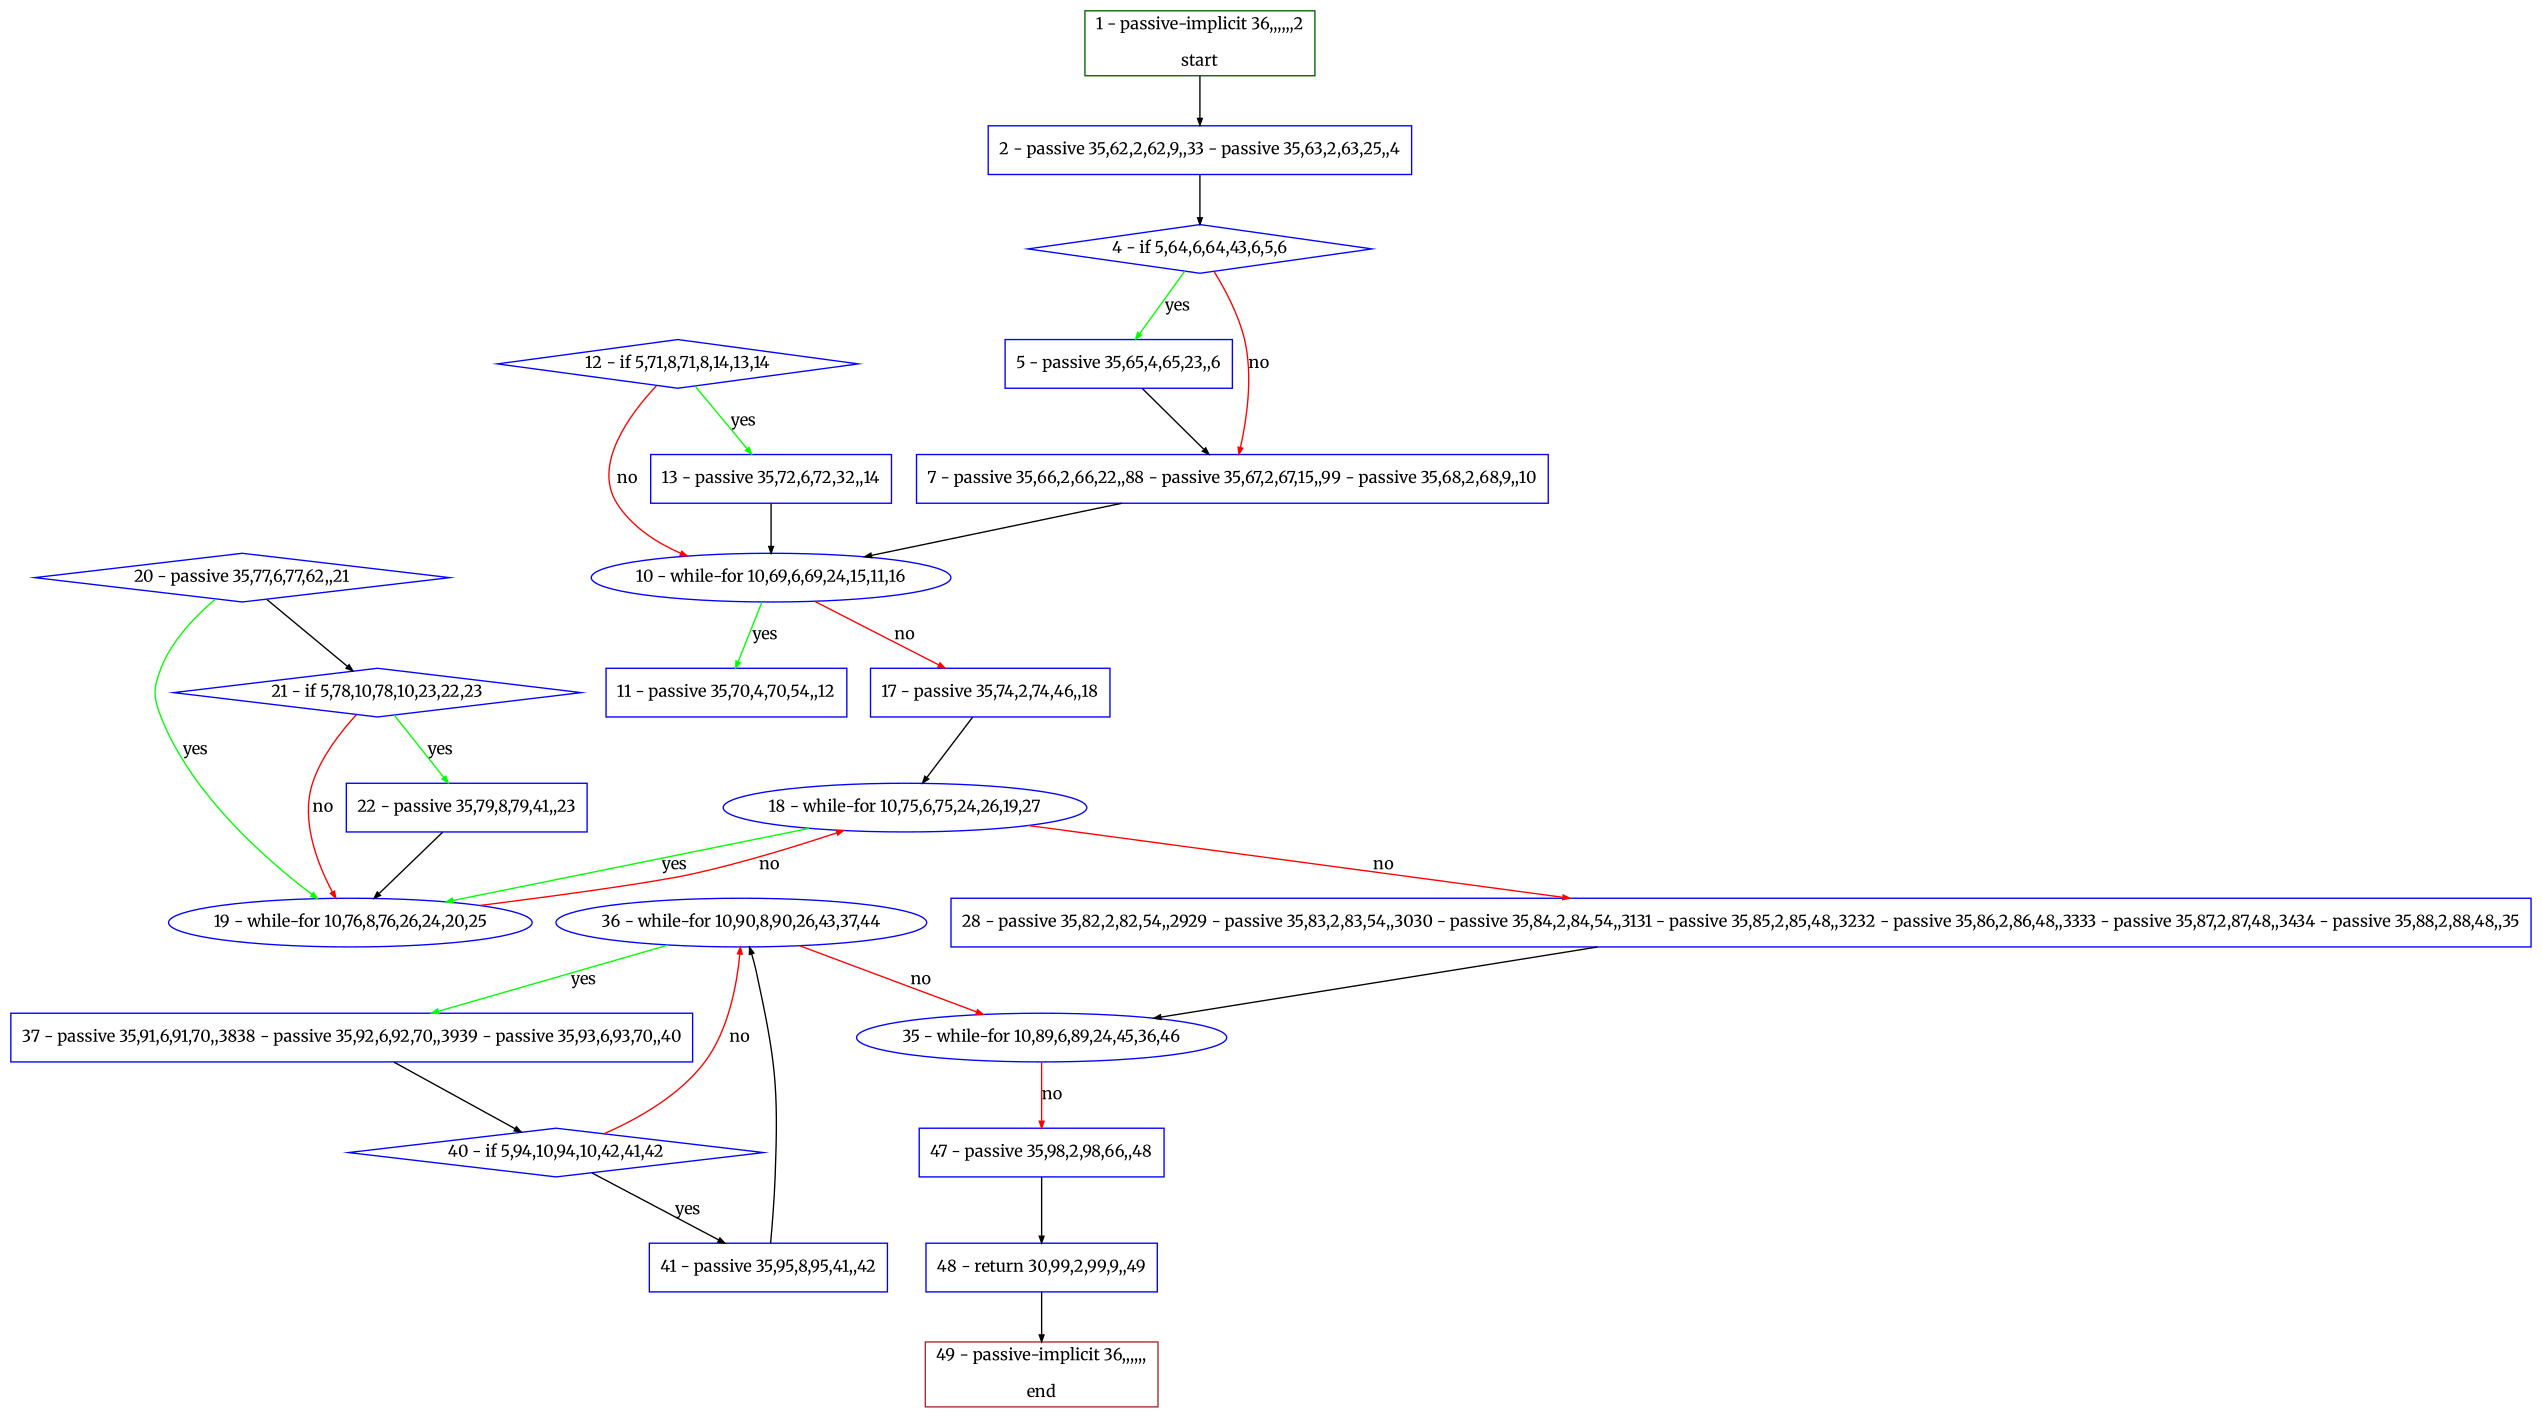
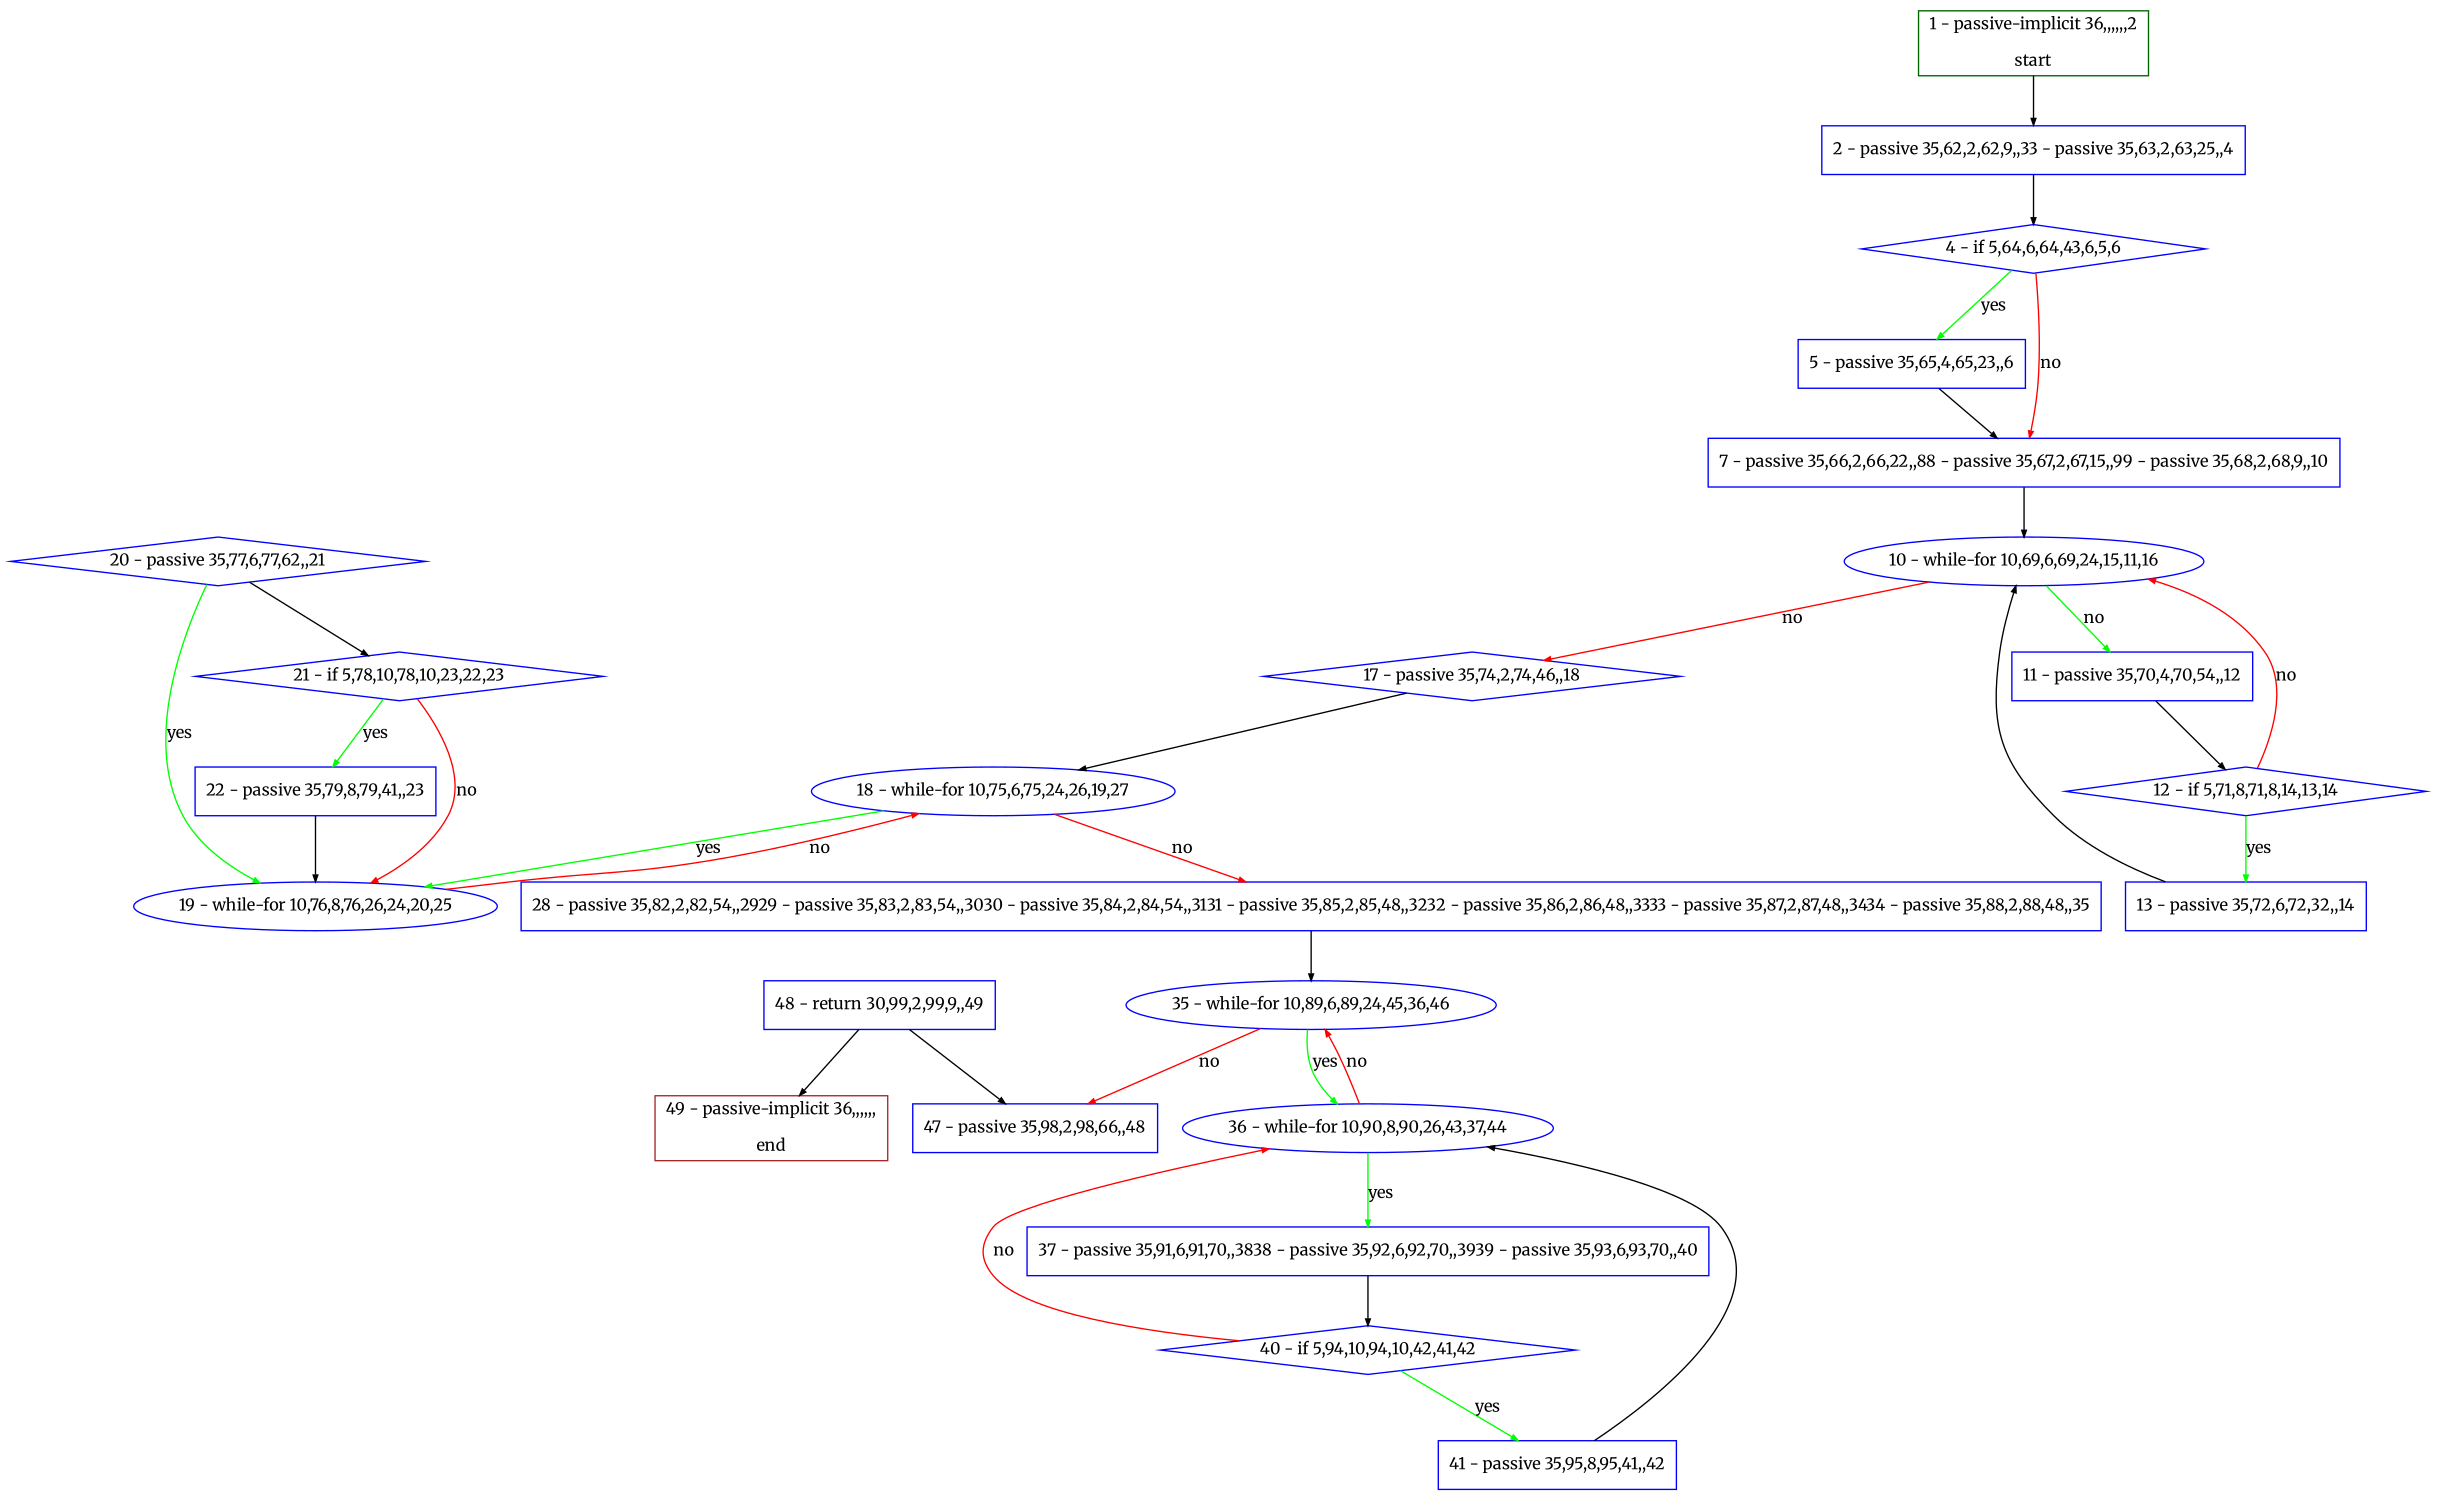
(765, 635) -> (2094, 619)
(990, 693) -> (1472, 676)
none -> (2188, 733)
none -> (1311, 1068)
(655, 1206) -> (1456, 1404)
(1042, 1207) -> (955, 1065)
